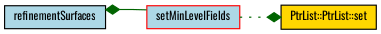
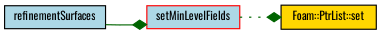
(133, 10) -> (119, 25)
(329, 17) -> (329, 17)
